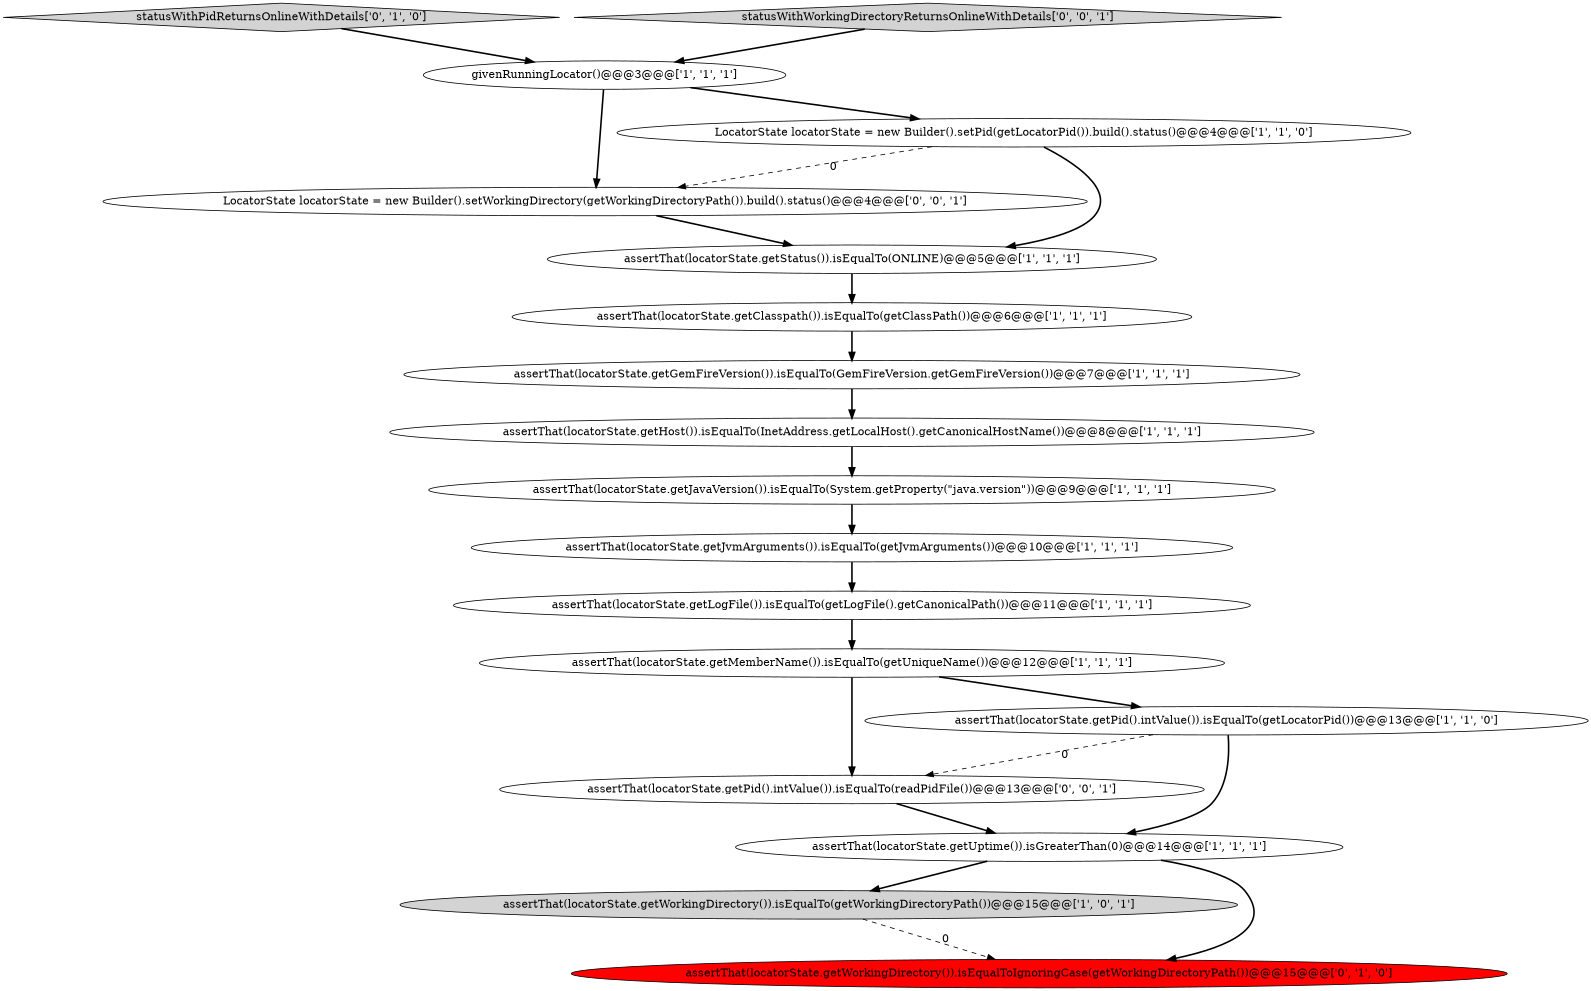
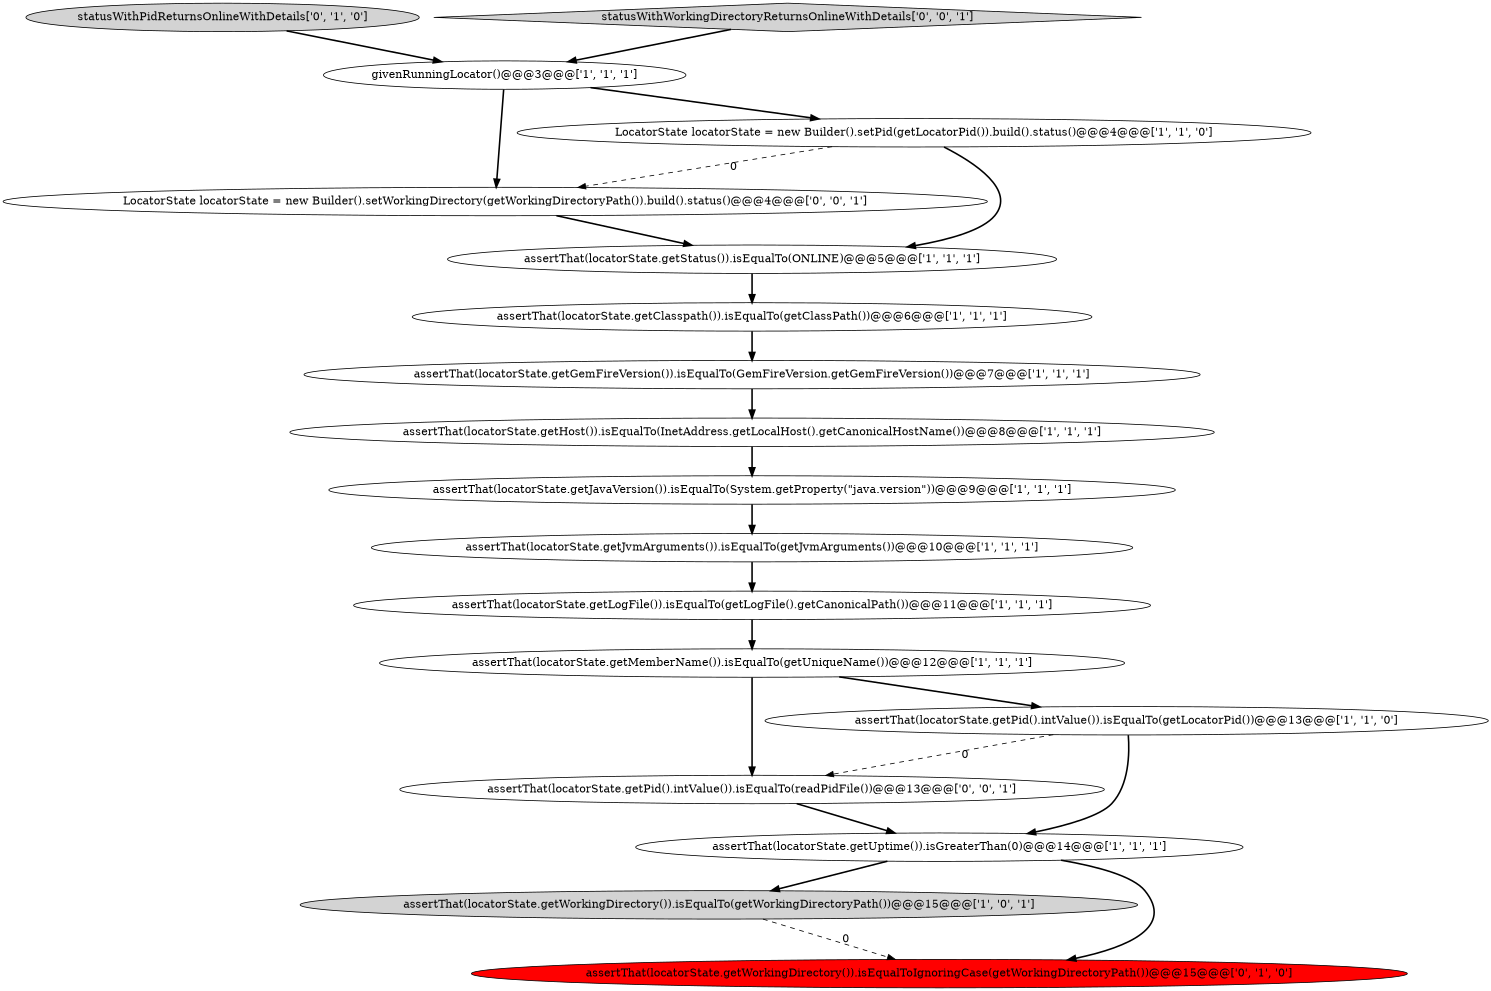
(281, 17) -> (223, 17)
